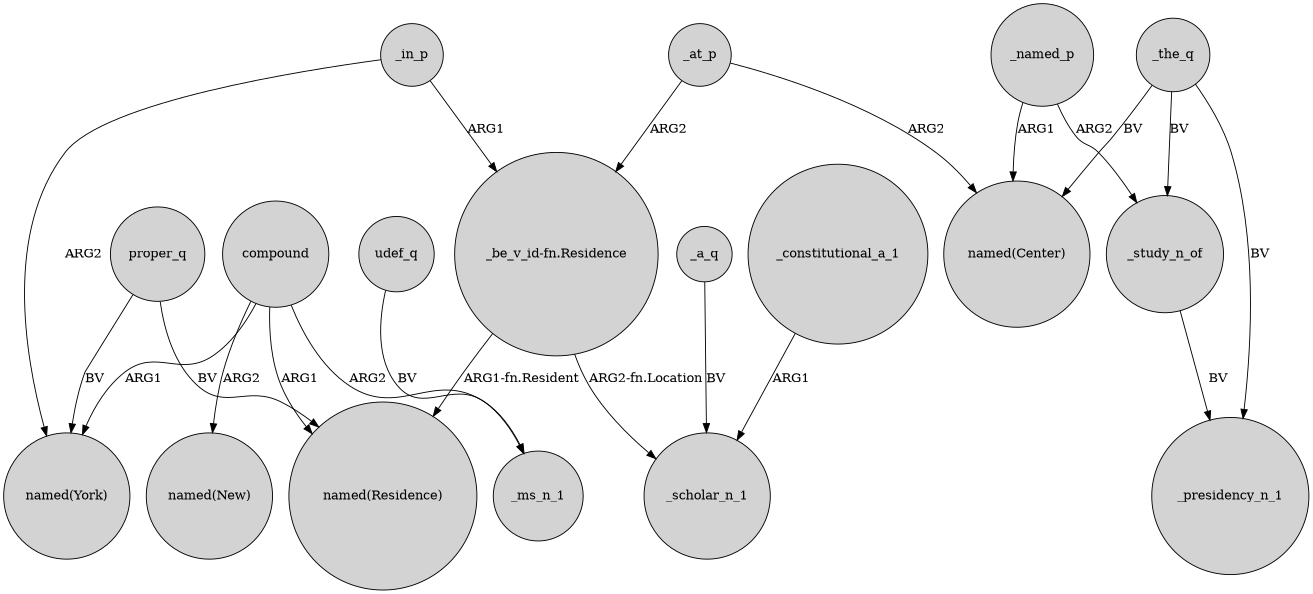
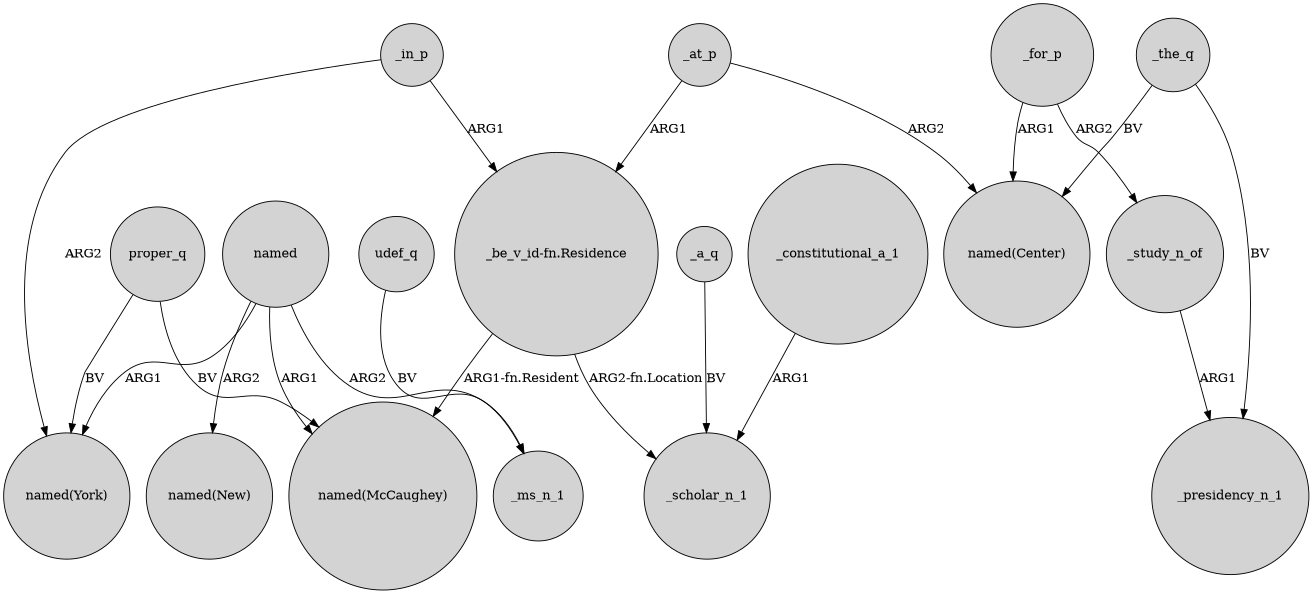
(1042, 55) -> (1042, 55)
(669, 129) -> (669, 129)
(1170, 139) -> none
(276, 254) -> (276, 254)
(1218, 379) -> (1218, 379)
(383, 496) -> (383, 496)
